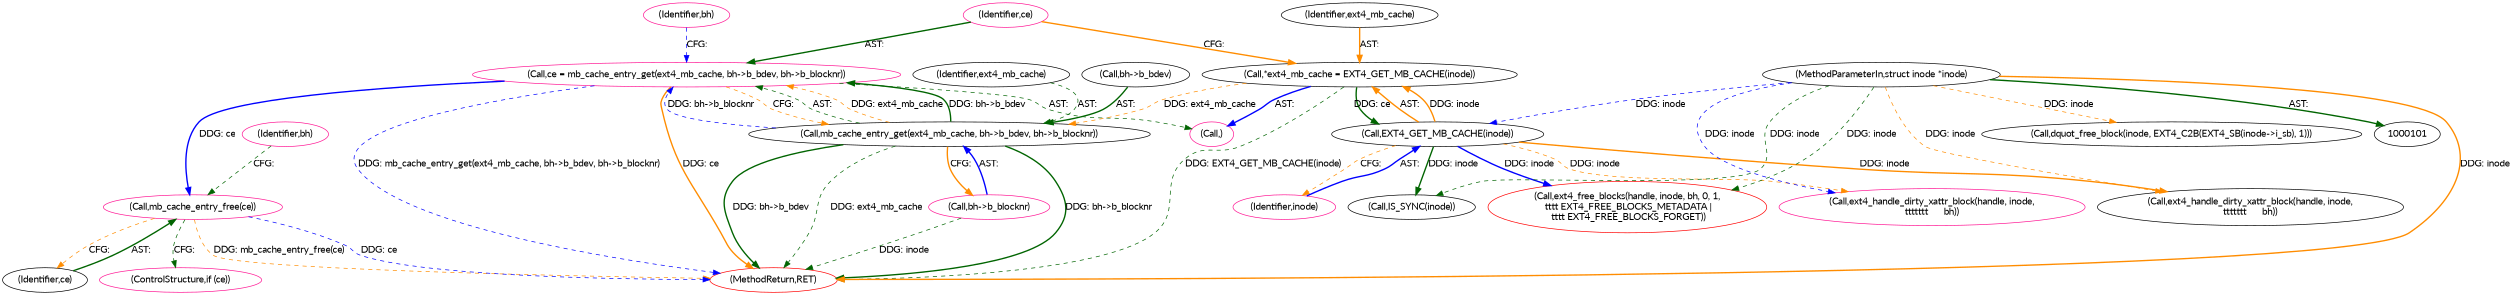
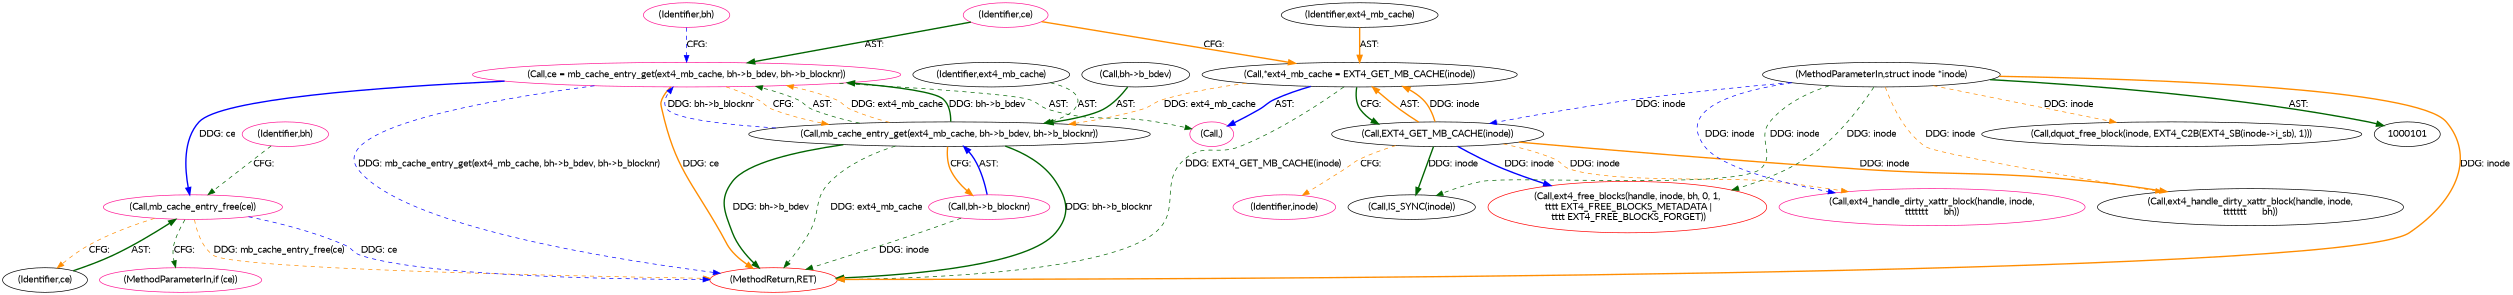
(1372, 104) -> (1372, 104)
(1362, 176) -> none
(181, 280) -> (181, 280)
